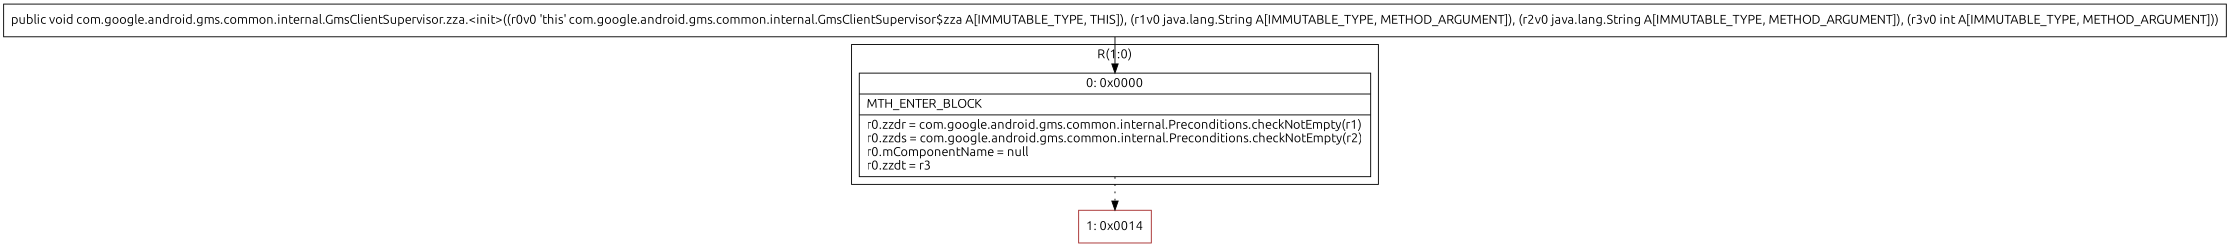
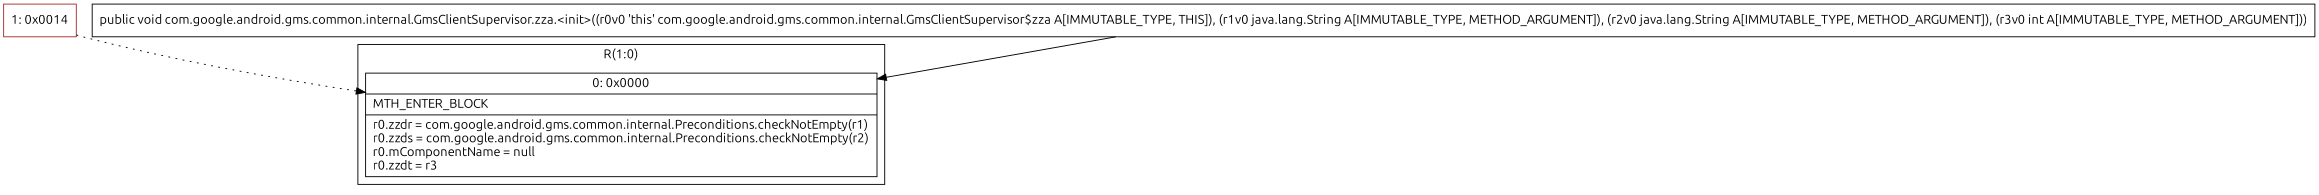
(1115, 190) -> (216, 67)
